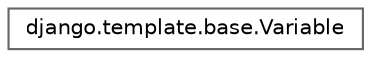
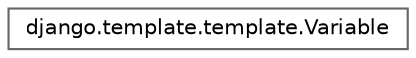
(186, 29) -> (208, 29)
